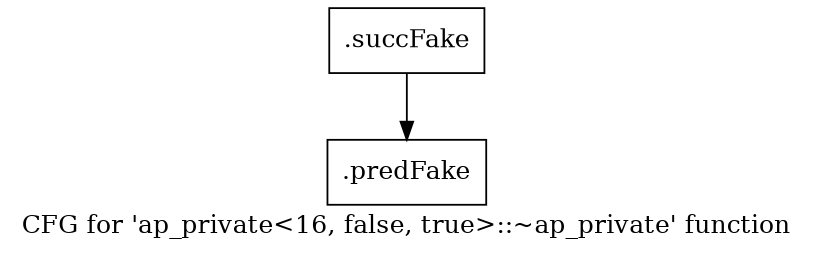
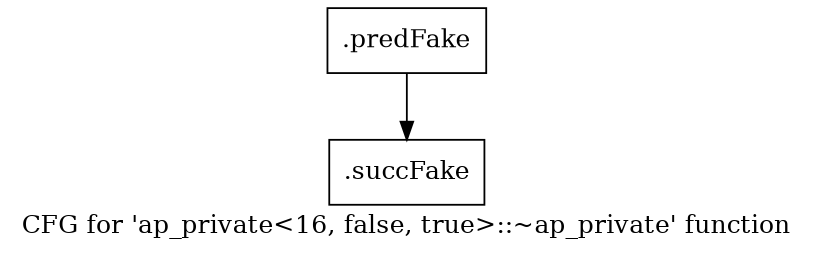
(407, 98) -> (407, 98)
